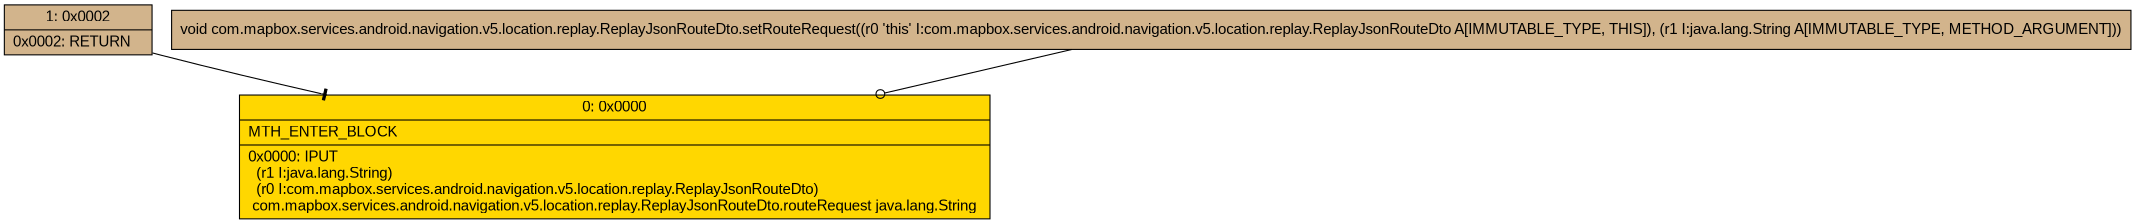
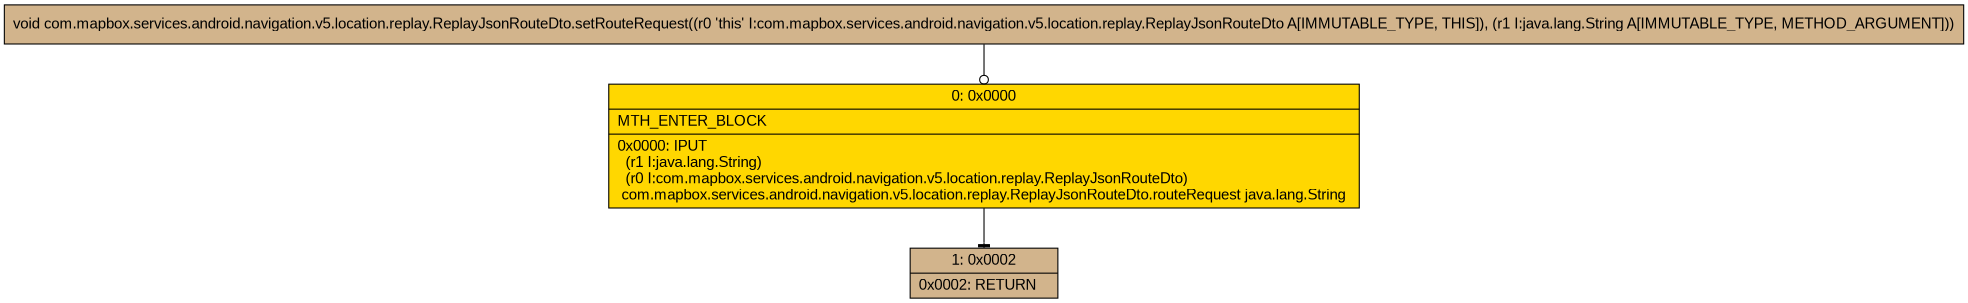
(237, 74) -> (984, 225)
